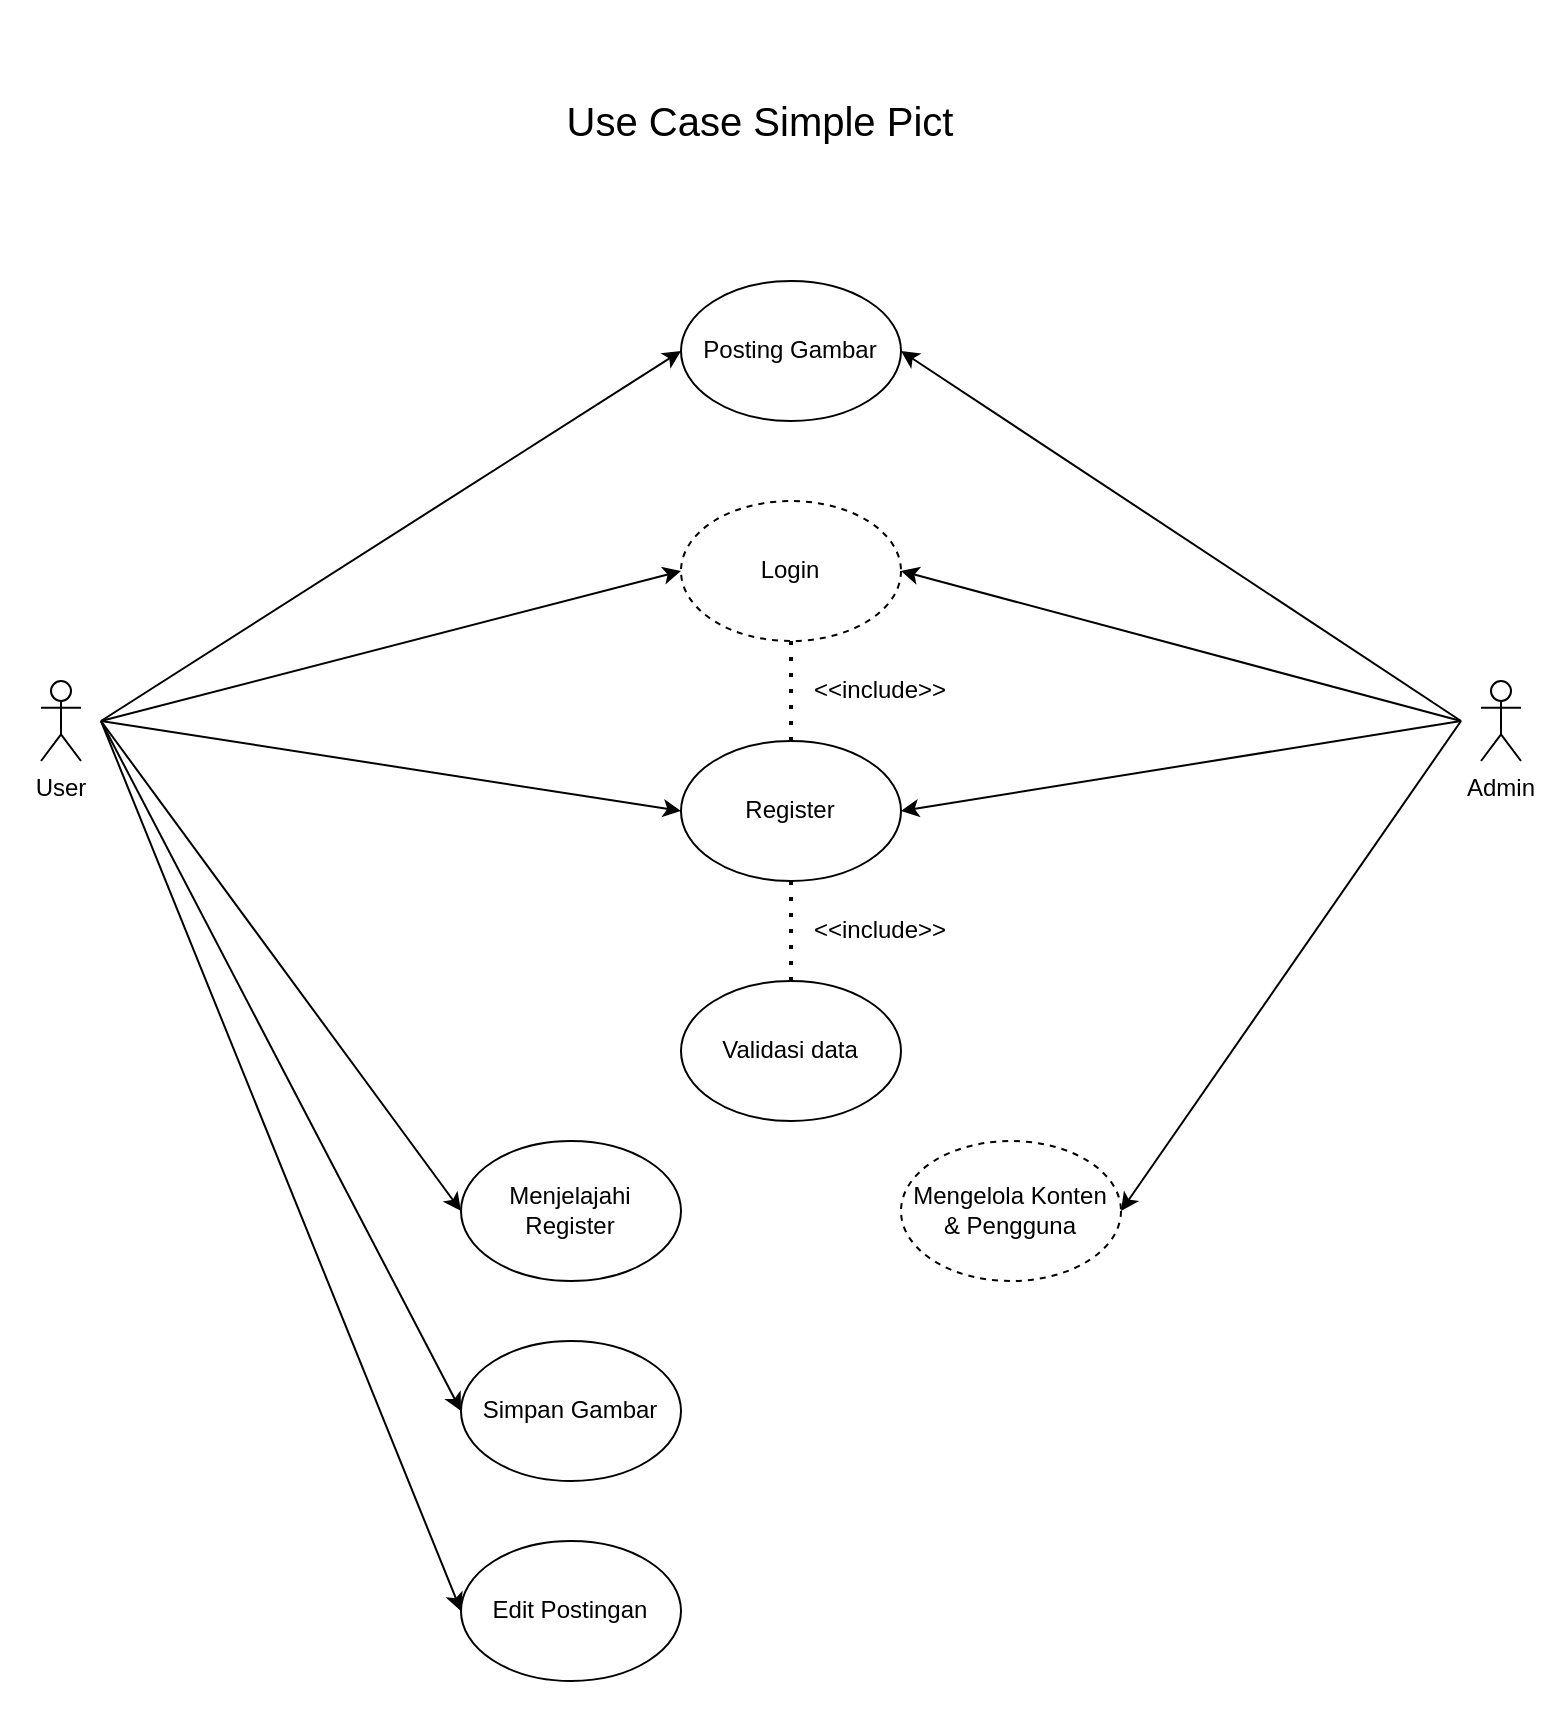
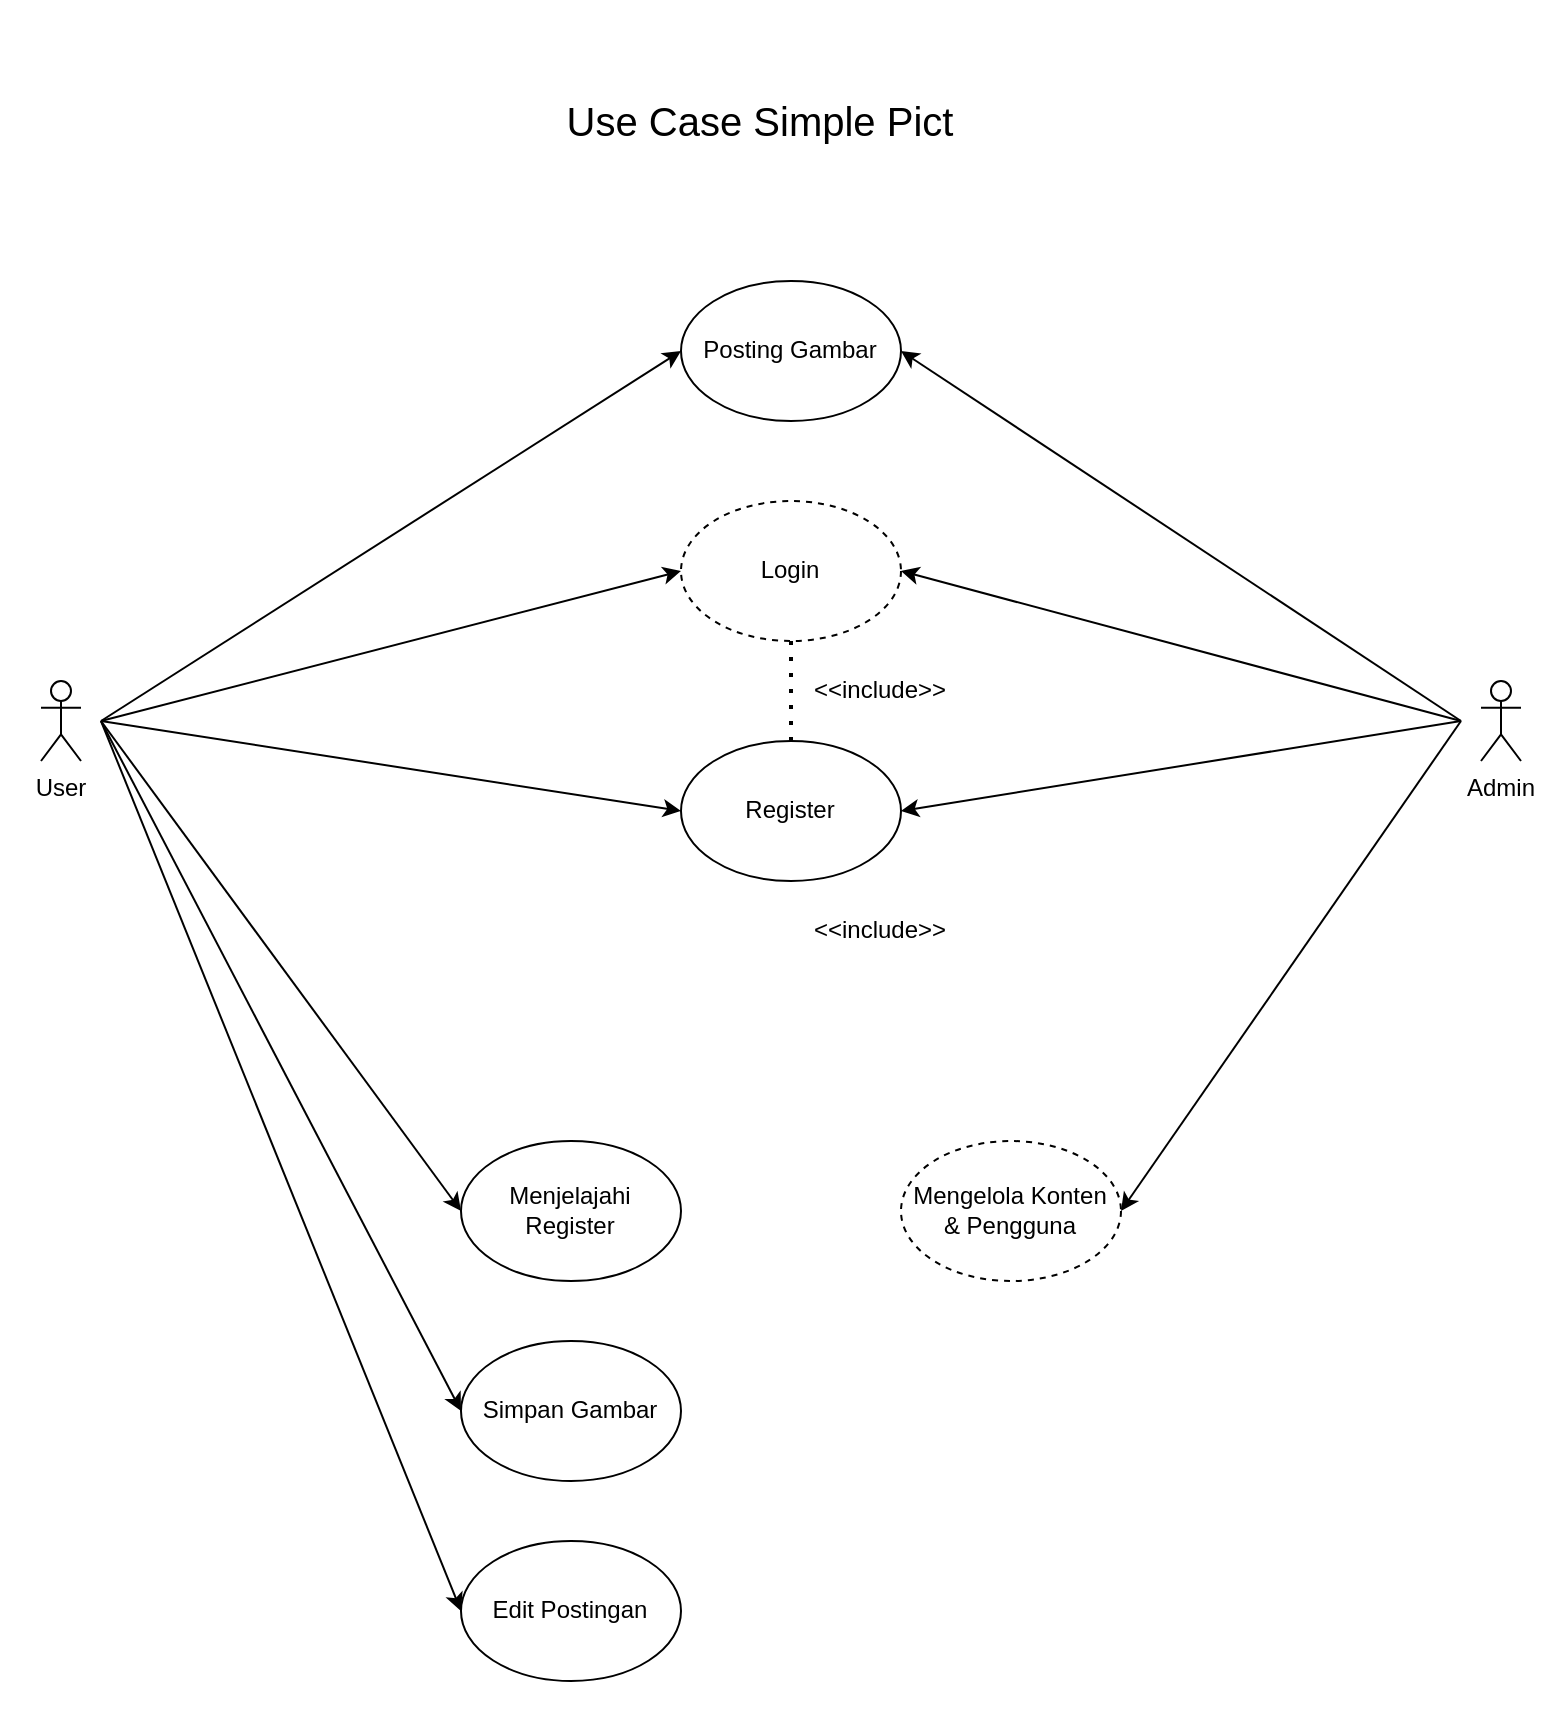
(791, 963) -> none
(791, 1051) -> none
